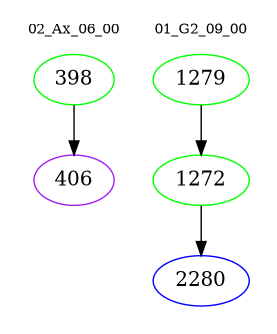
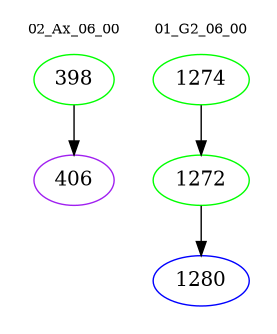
(201, 30) -> (201, 30)
(201, 80) -> (201, 80)
(201, 281) -> (201, 281)
